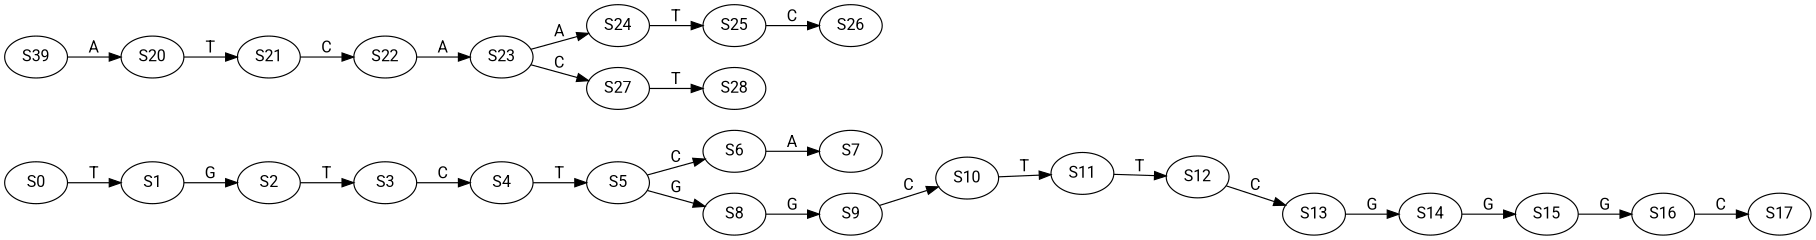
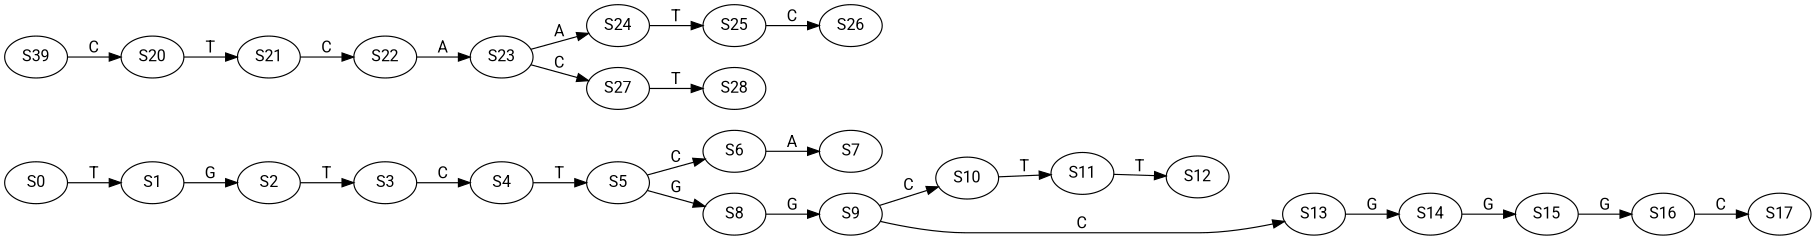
(94, 48) -> (94, 48)
(1250, 194) -> (1077, 233)
